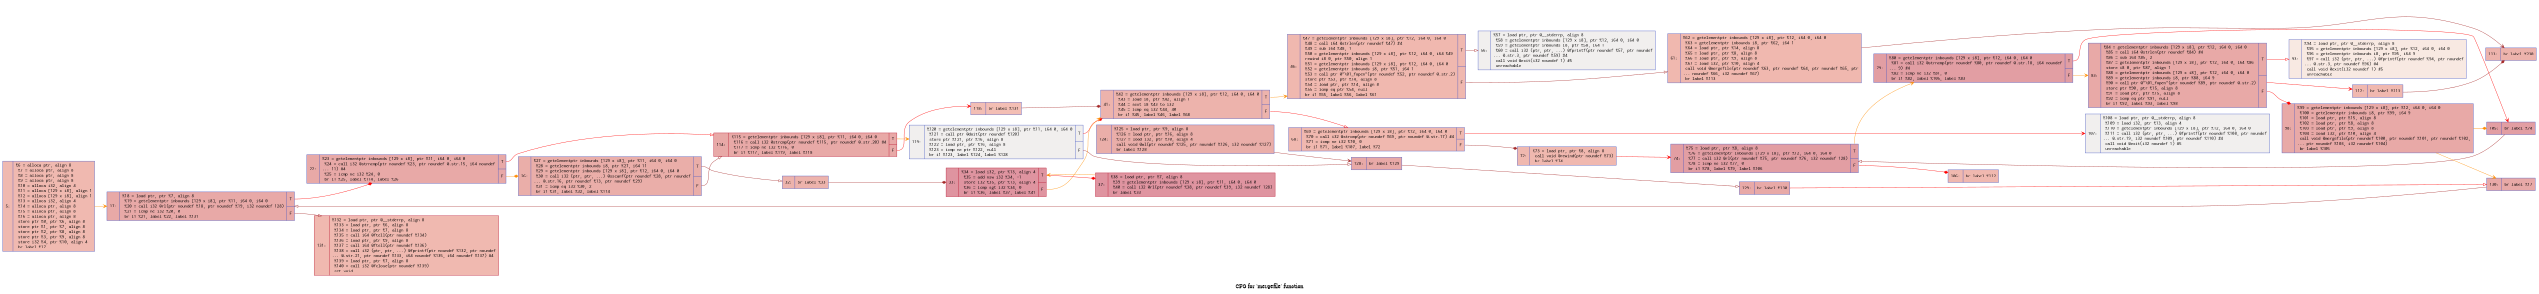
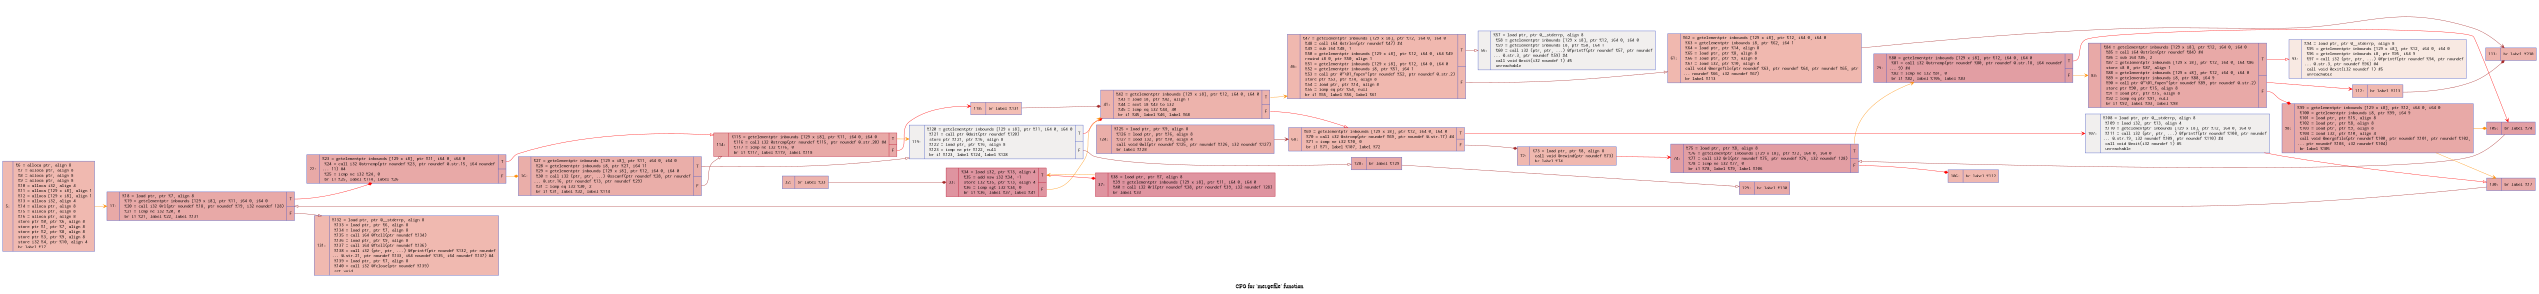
(1311, 157) -> (1280, 139)
(739, 176) -> (804, 166)
(2137, 186) -> (2373, 169)
(406, 246) -> (406, 246)
